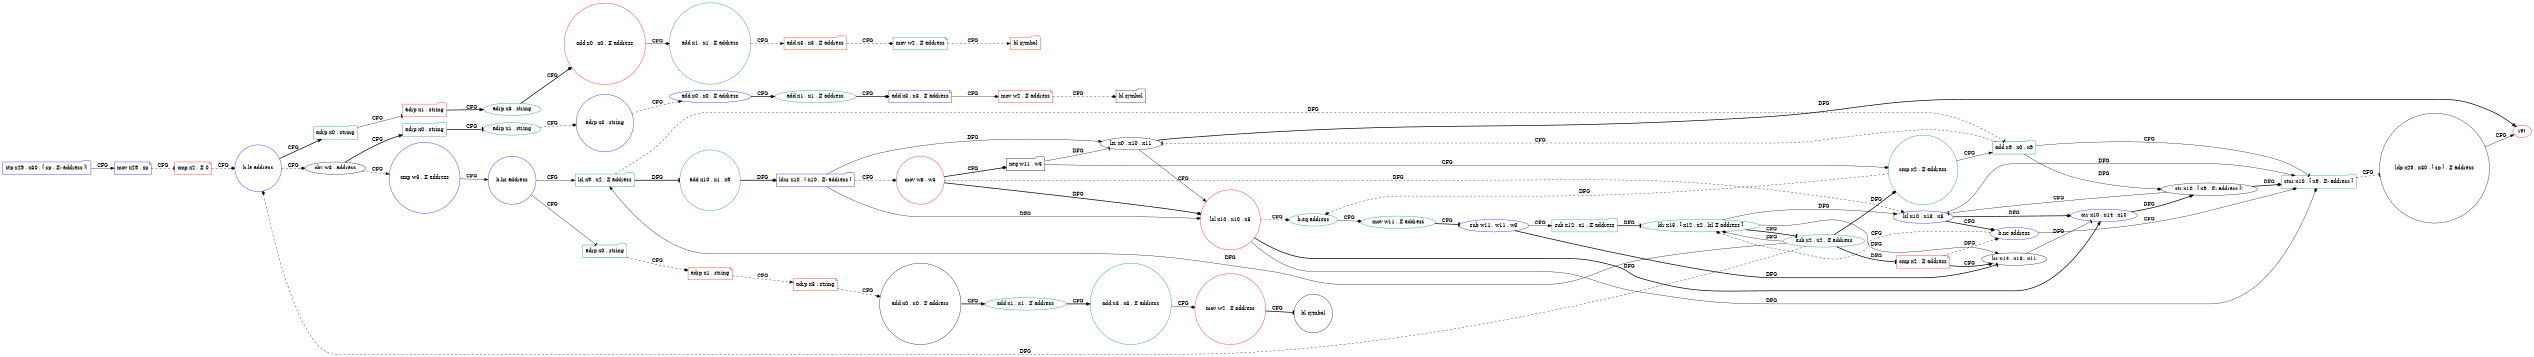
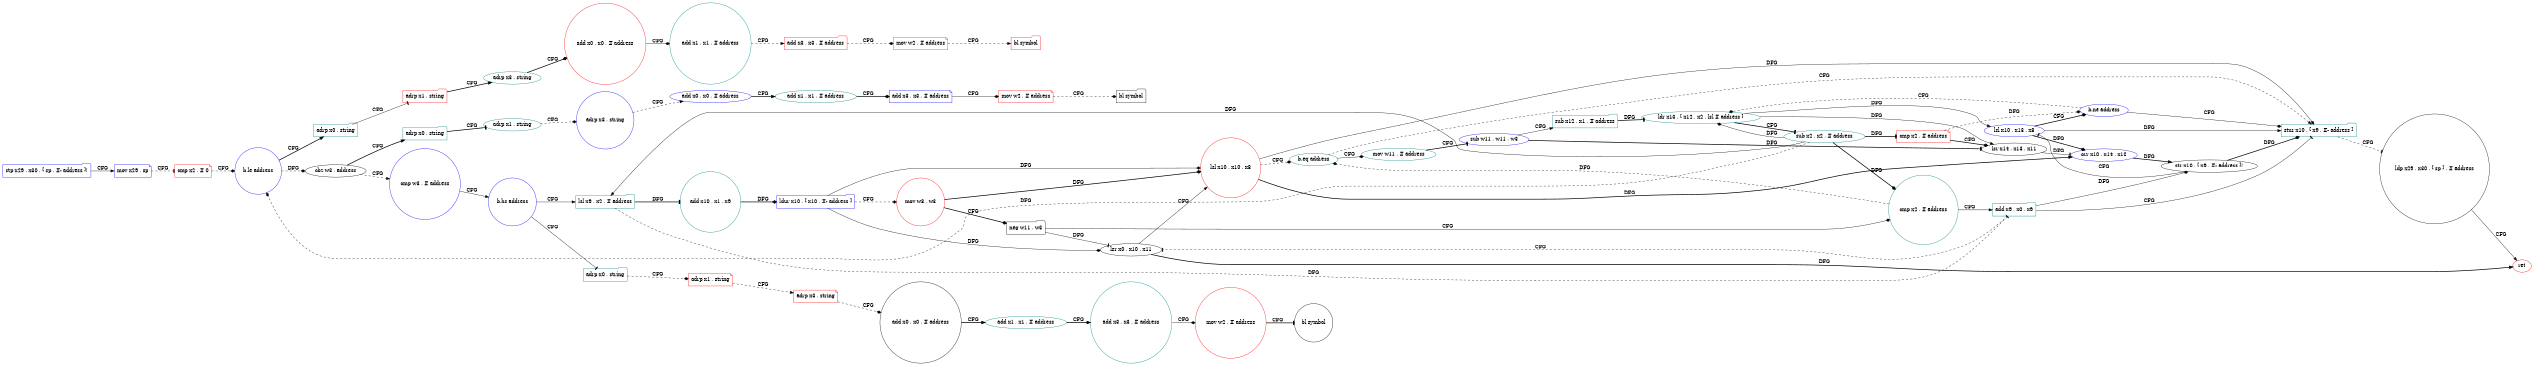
none -> (1821, 81)
(960, 142) -> (959, 243)
(293, 166) -> (293, 168)
(1424, 180) -> none
